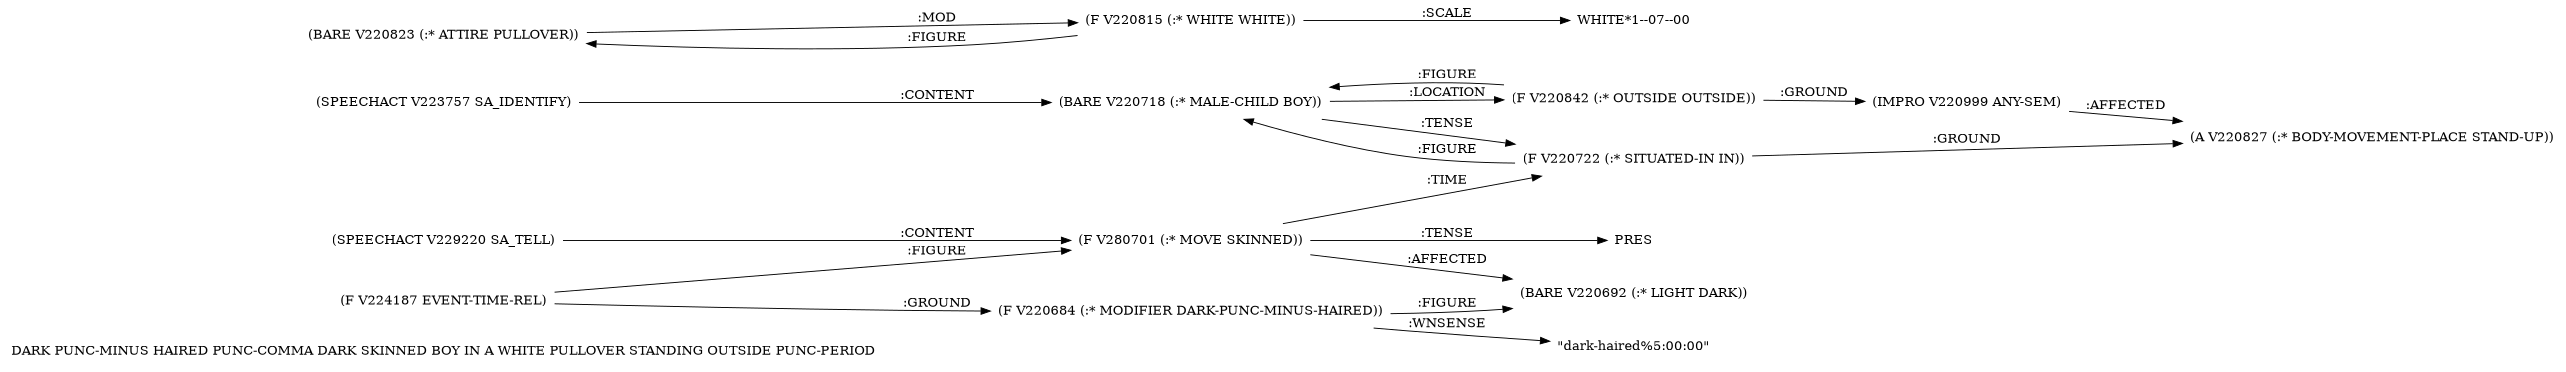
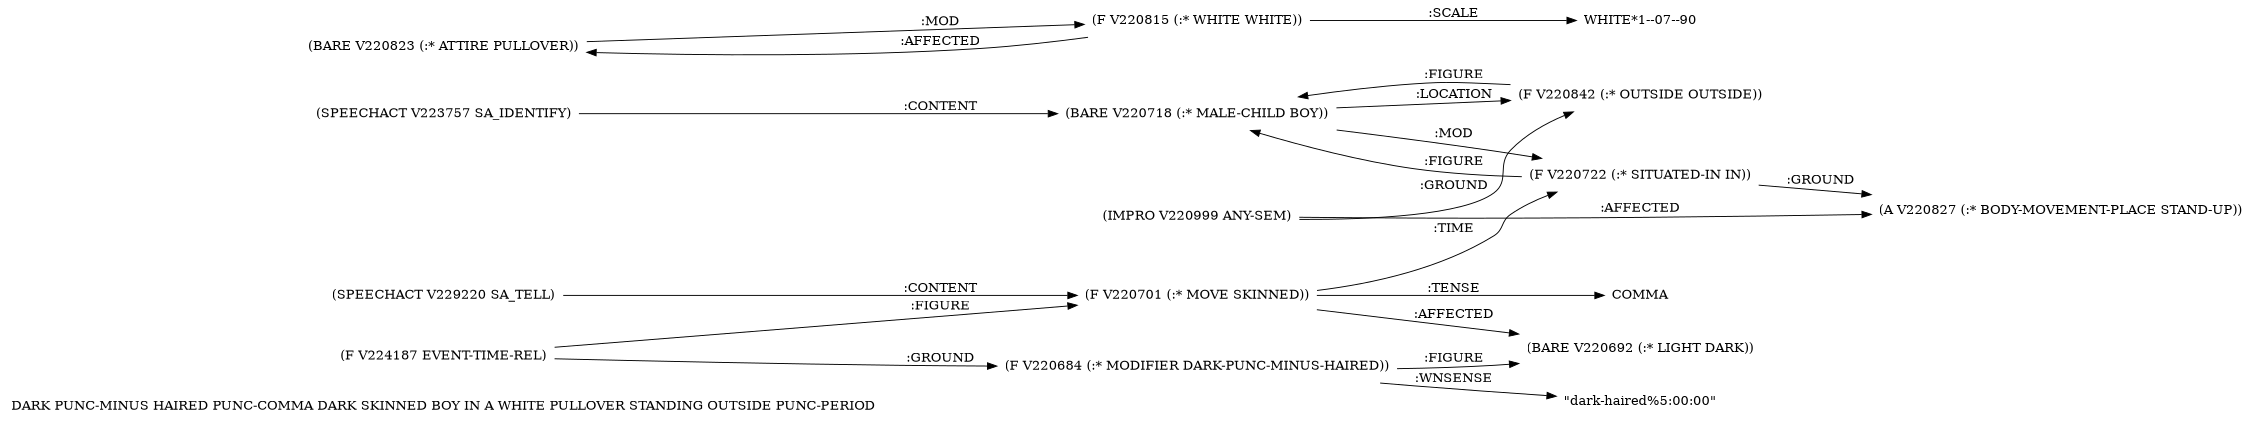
(1634, 21) -> (1640, 21)
(937, 38) -> (940, 41)
(1809, 101) -> (1454, 208)
(1447, 123) -> (1454, 134)
(1191, 240) -> (1197, 295)
(1634, 240) -> (1640, 295)
